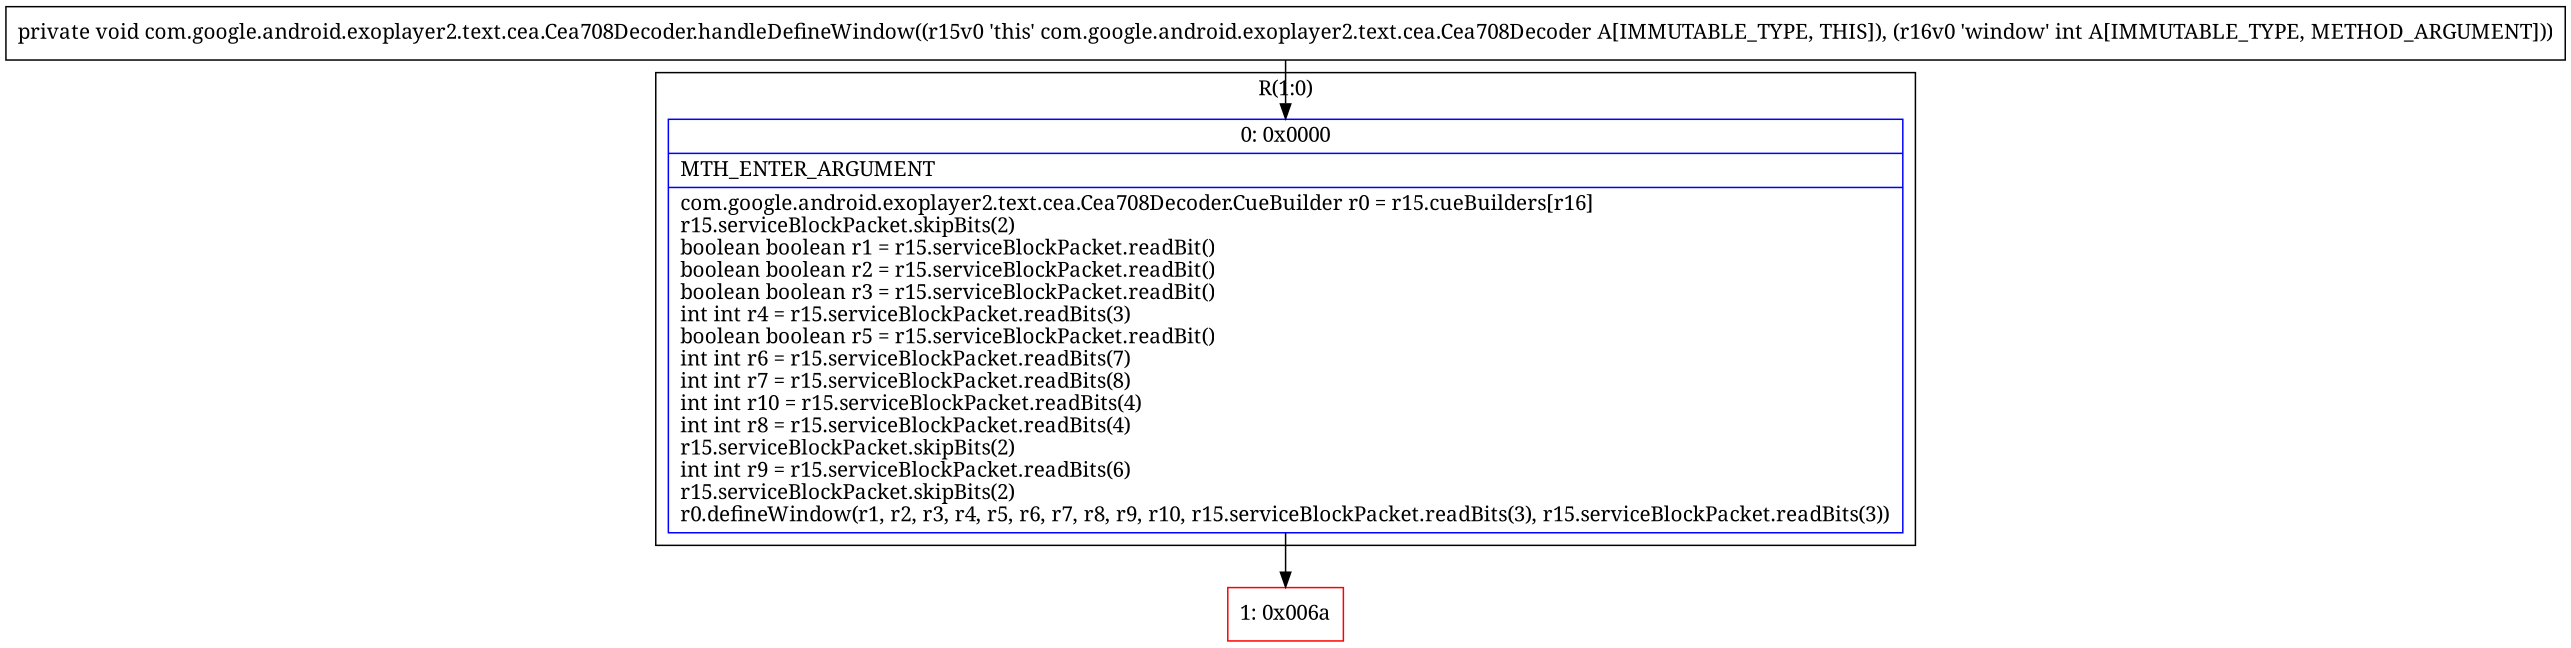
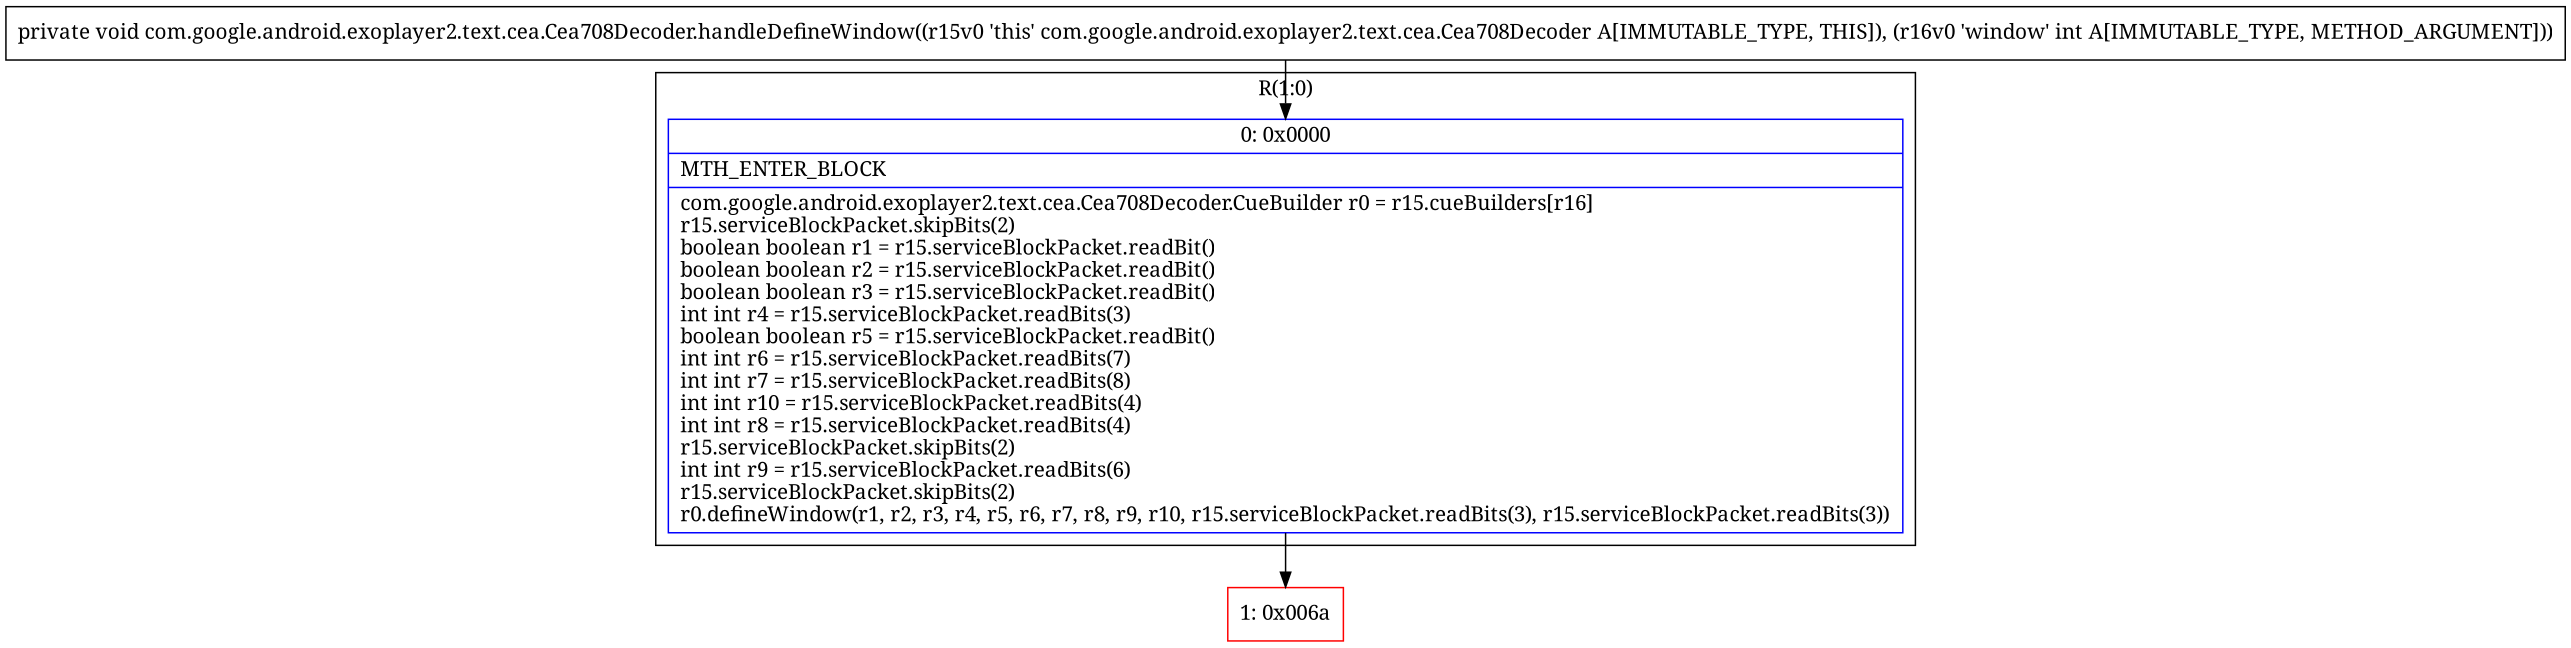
(808, 170) -> (783, 170)
